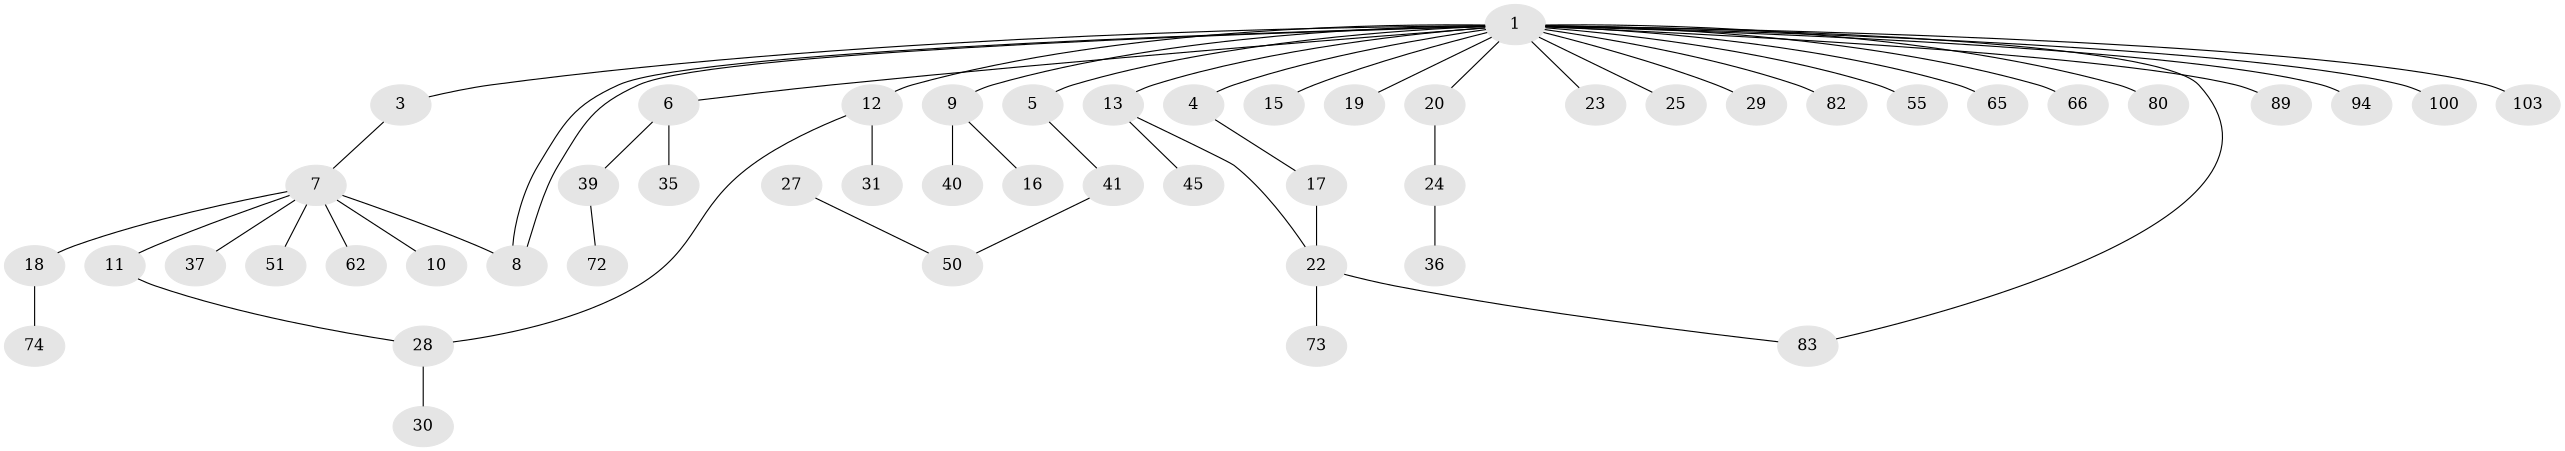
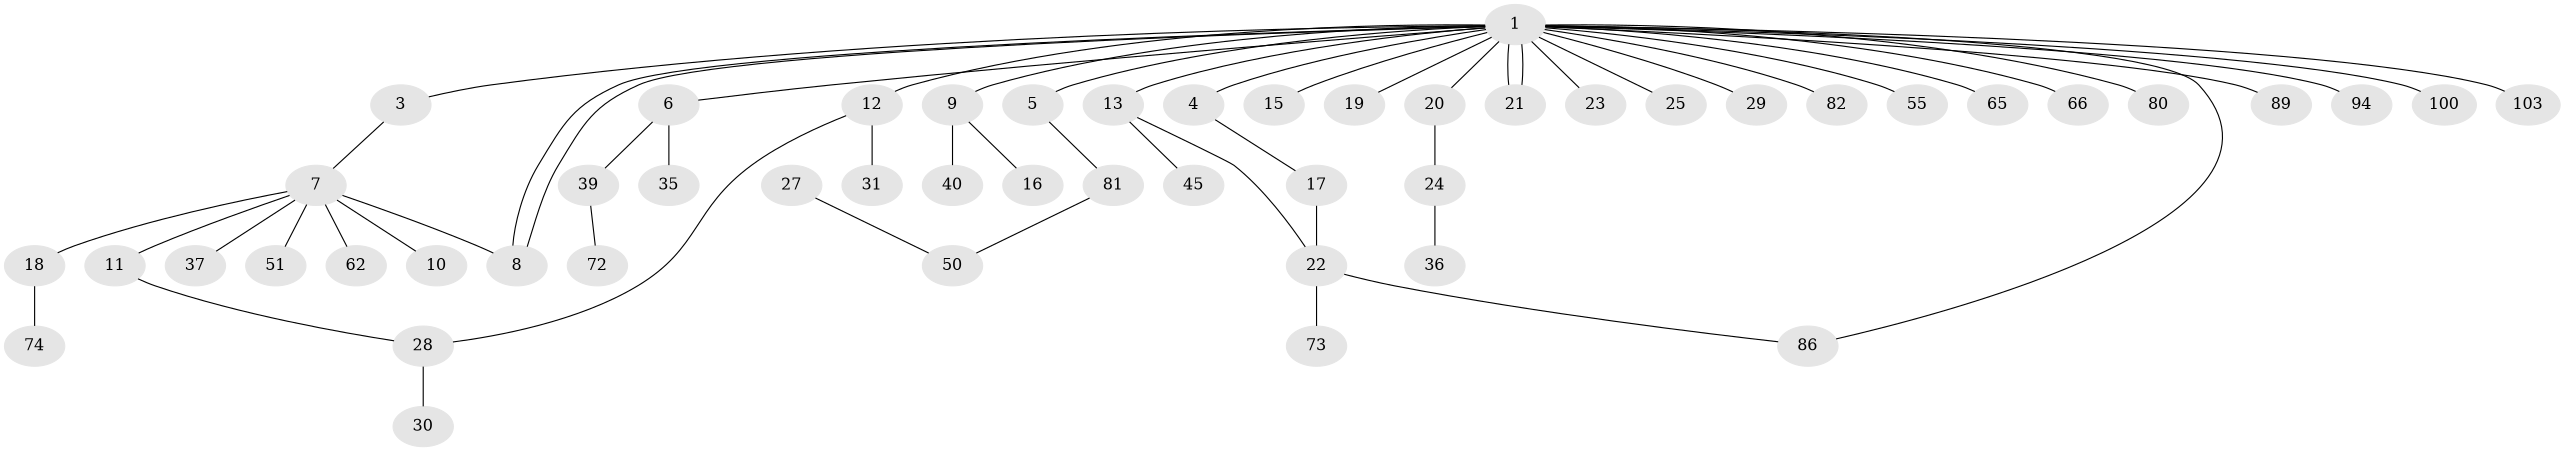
none -> (1515, 105)
(1113, 185) -> (1113, 185)
(1808, 346) -> (1808, 346)
